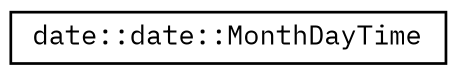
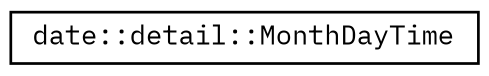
(228, 38) -> (245, 38)
